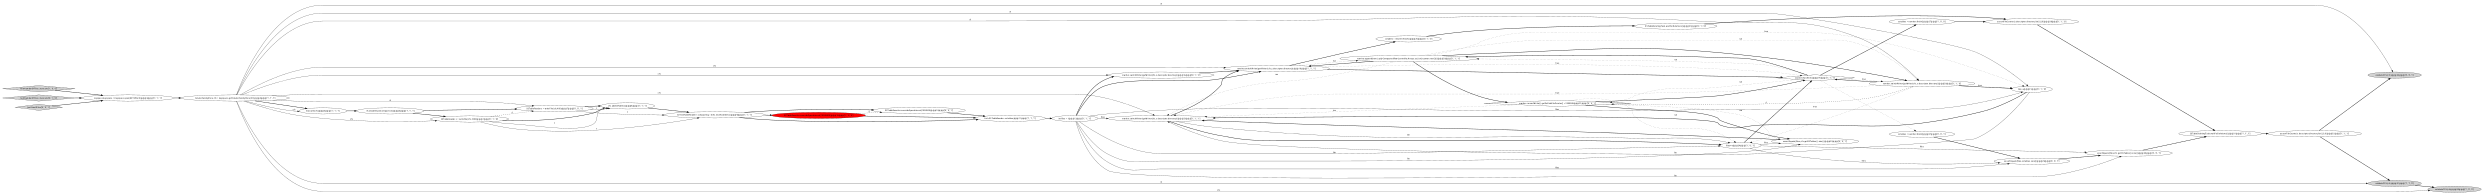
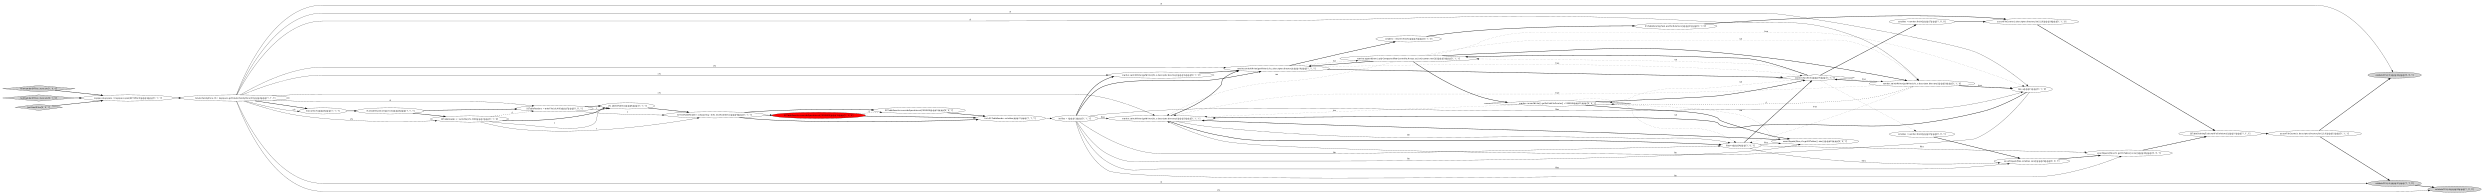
(1048, 118) -> (1048, 118)
